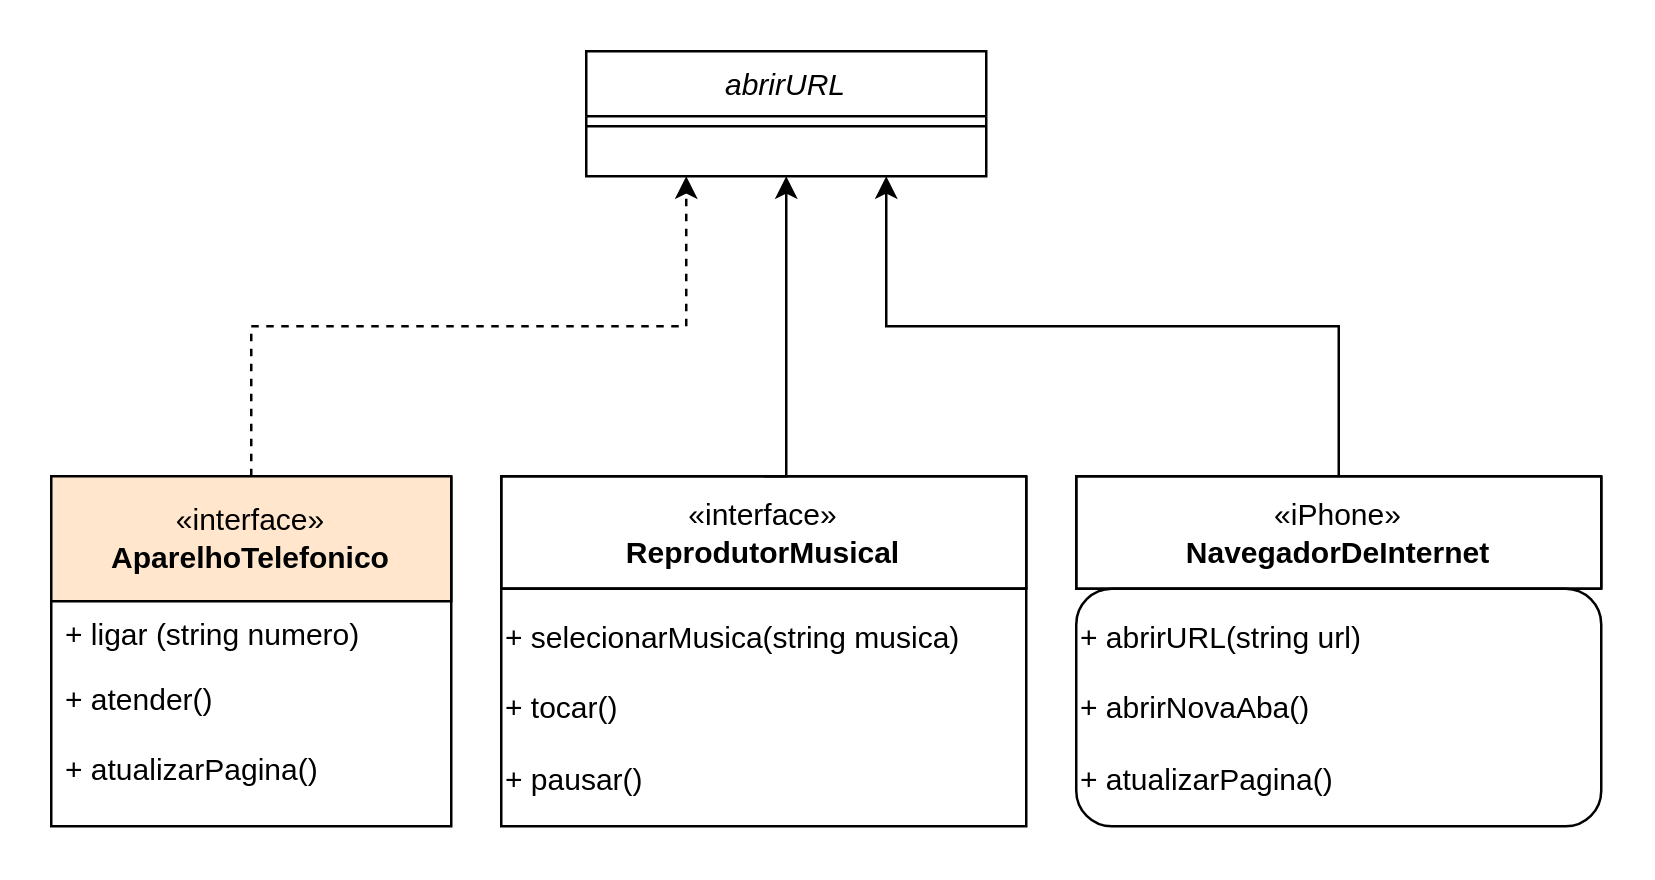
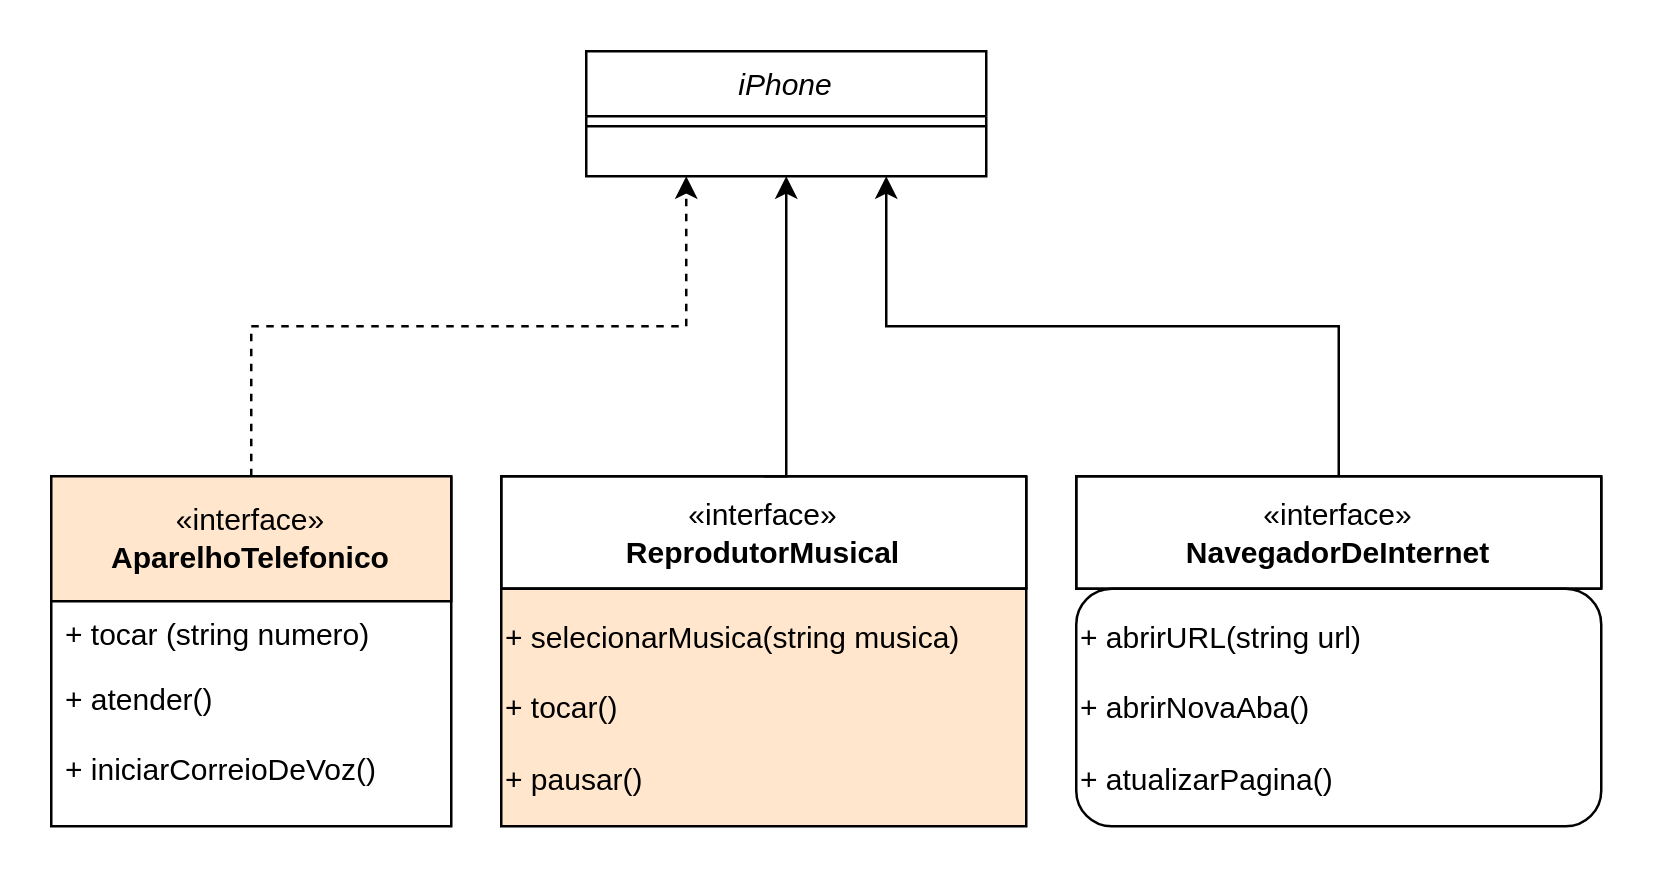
(785, 85) -> (785, 85)
(1339, 534) -> (1339, 534)
(235, 635) -> (243, 635)
(154, 700) -> (154, 700)
(764, 708) -> (764, 708)
